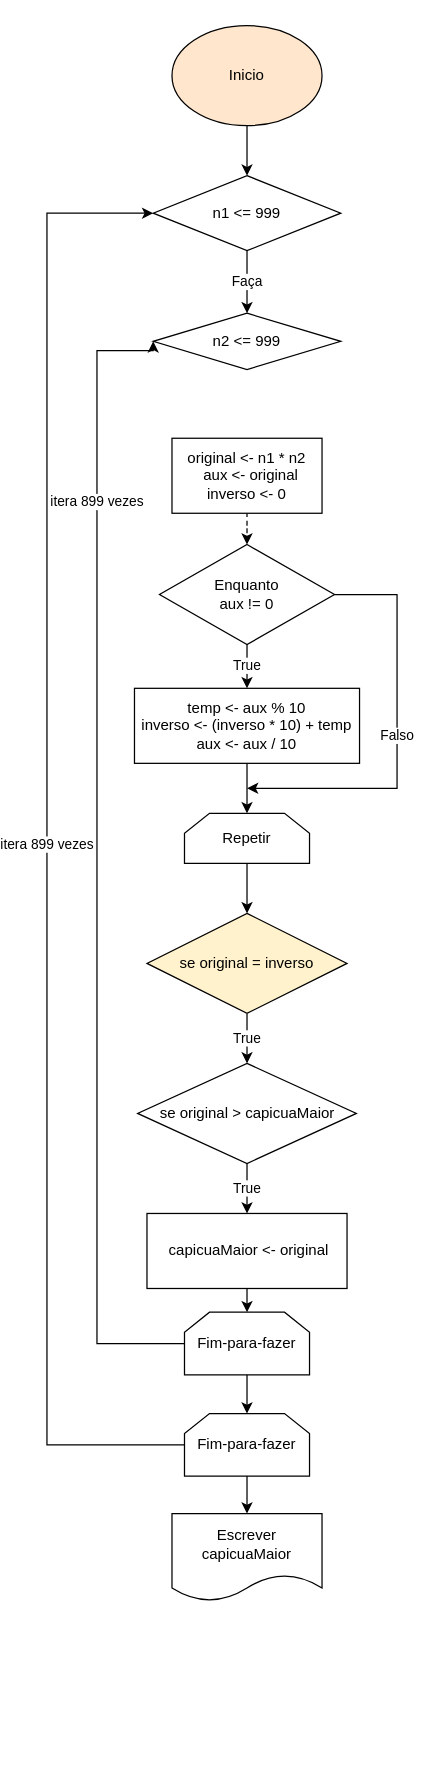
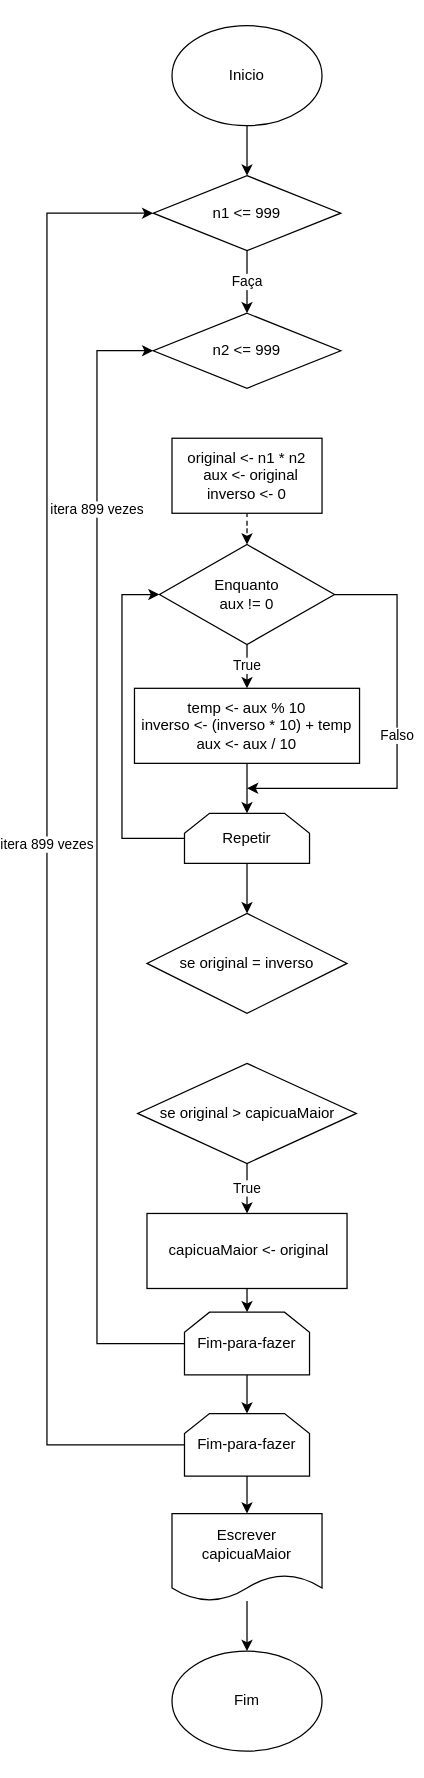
(247, 76) -> (247, 76)
(247, 341) -> (247, 351)
none -> (122, 733)
(247, 963) -> (247, 963)
(247, 1034) -> none
none -> (247, 1622)
none -> (247, 1701)
